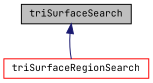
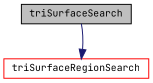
(70, 46) -> (83, 37)
